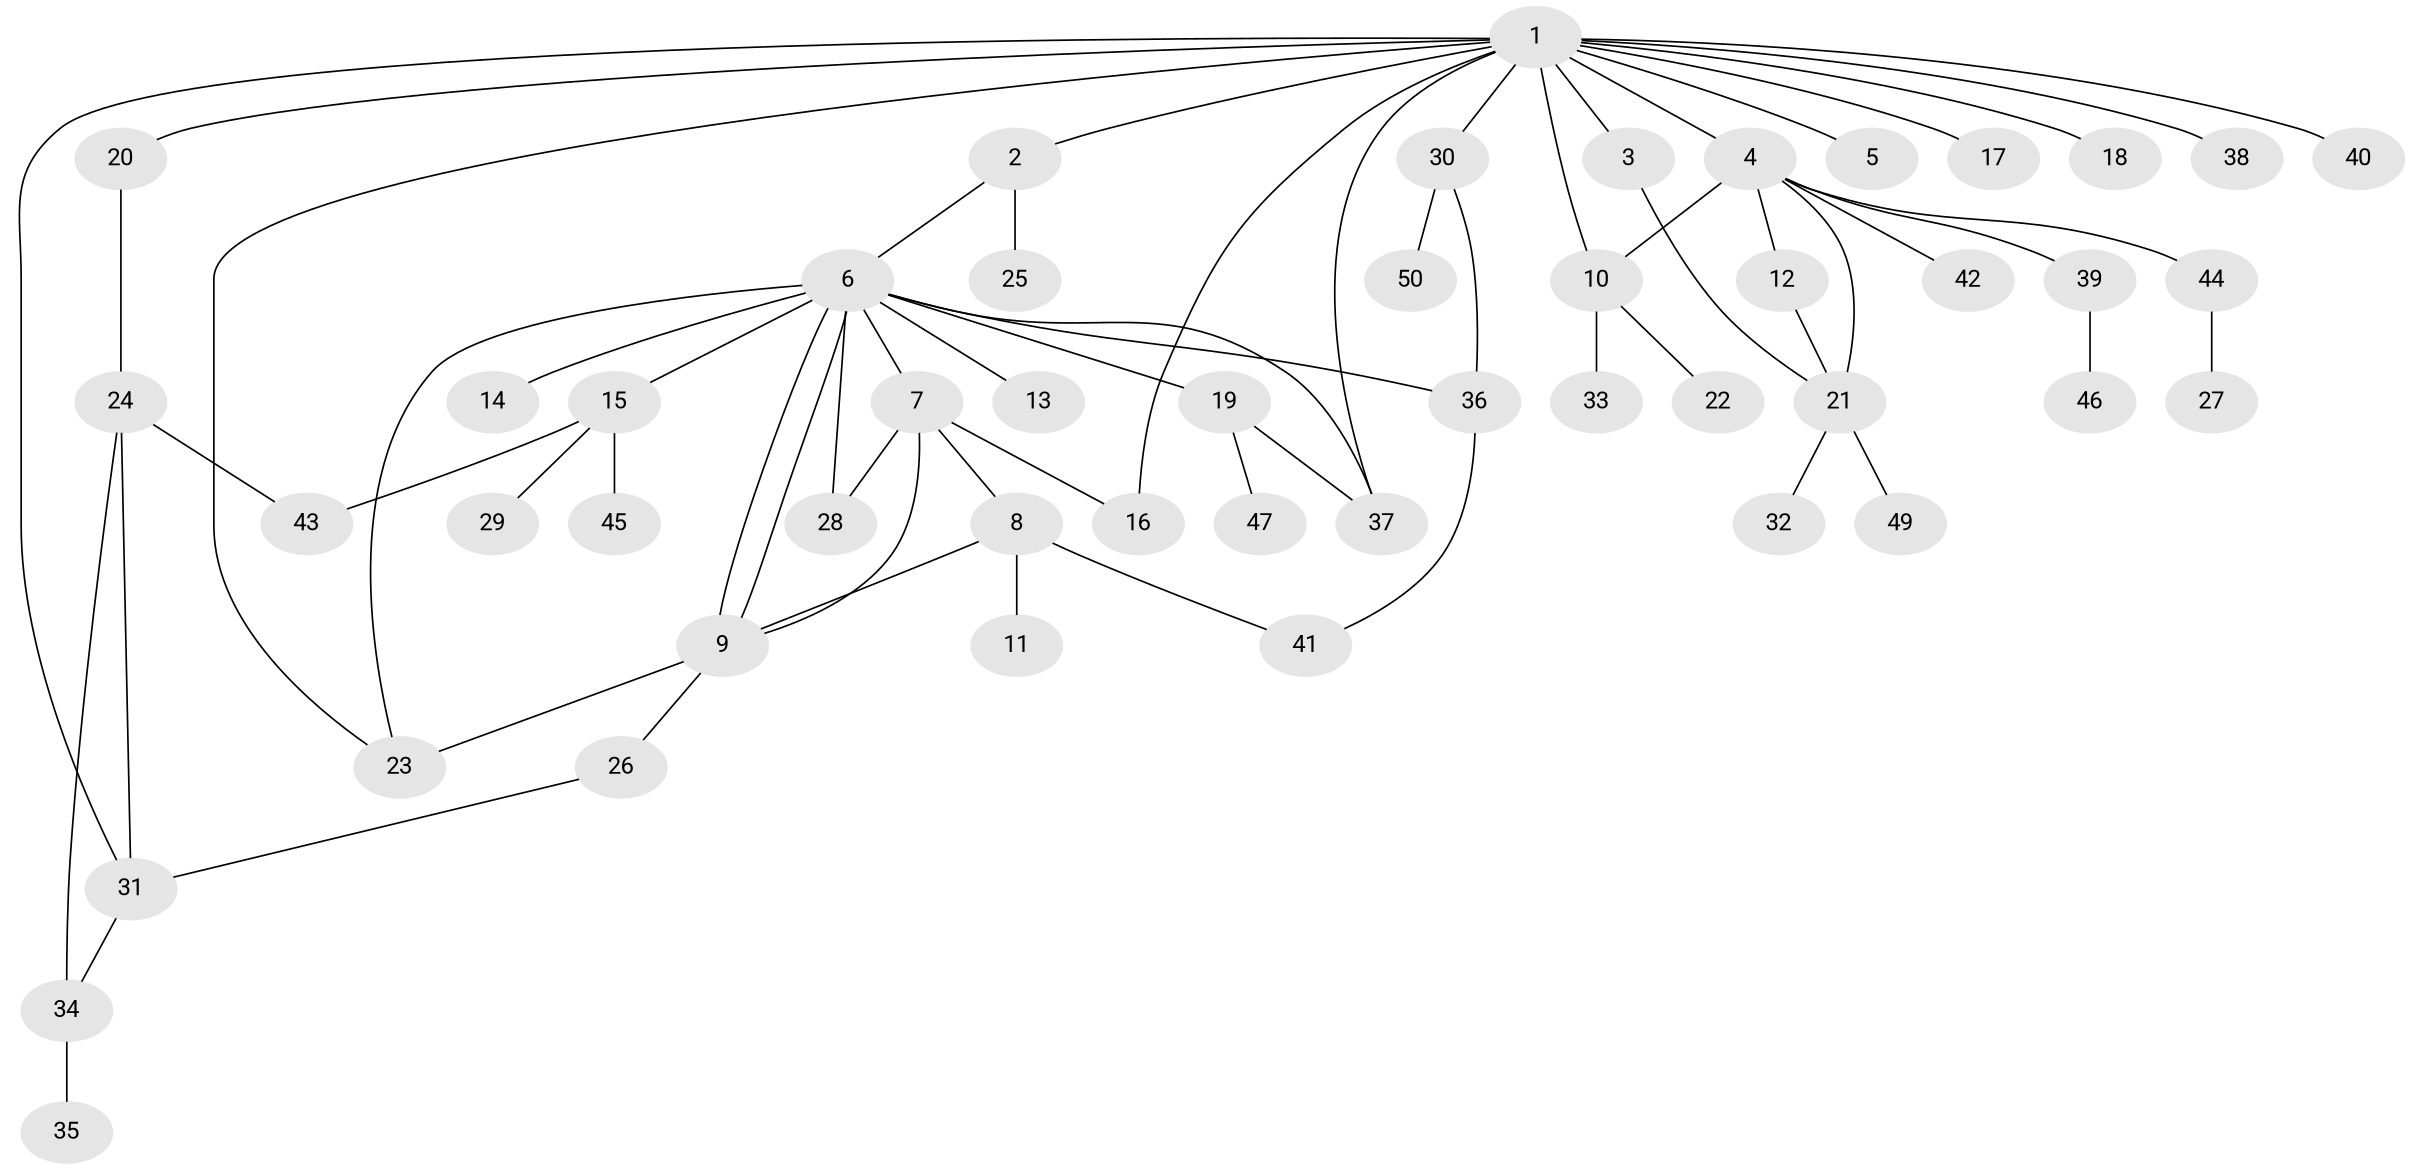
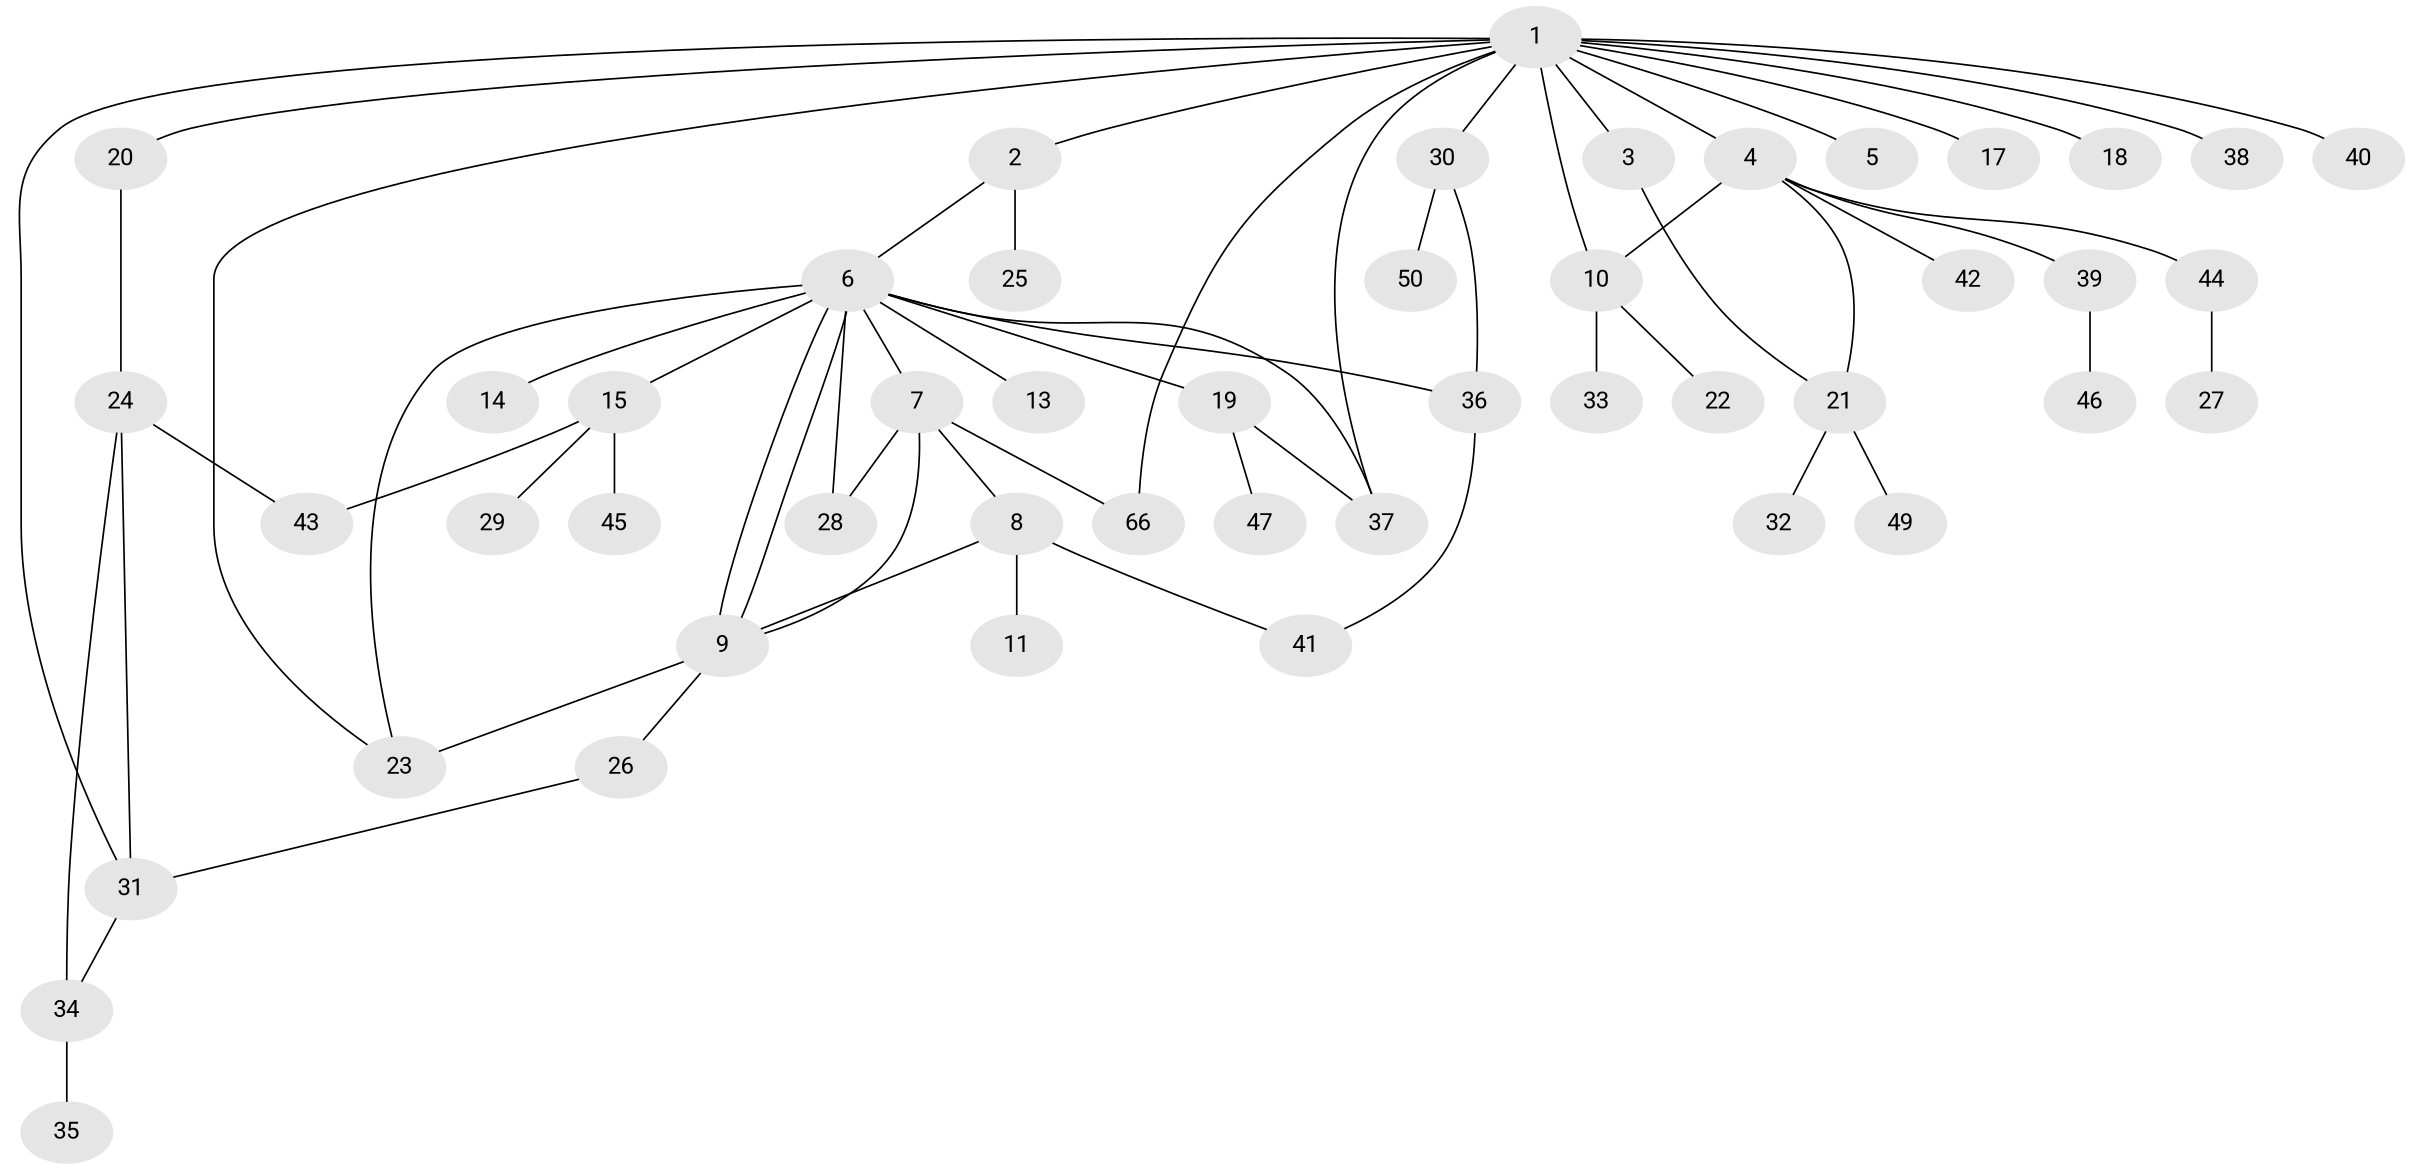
(1782, 281) -> none
(1138, 524) -> (1138, 524)
